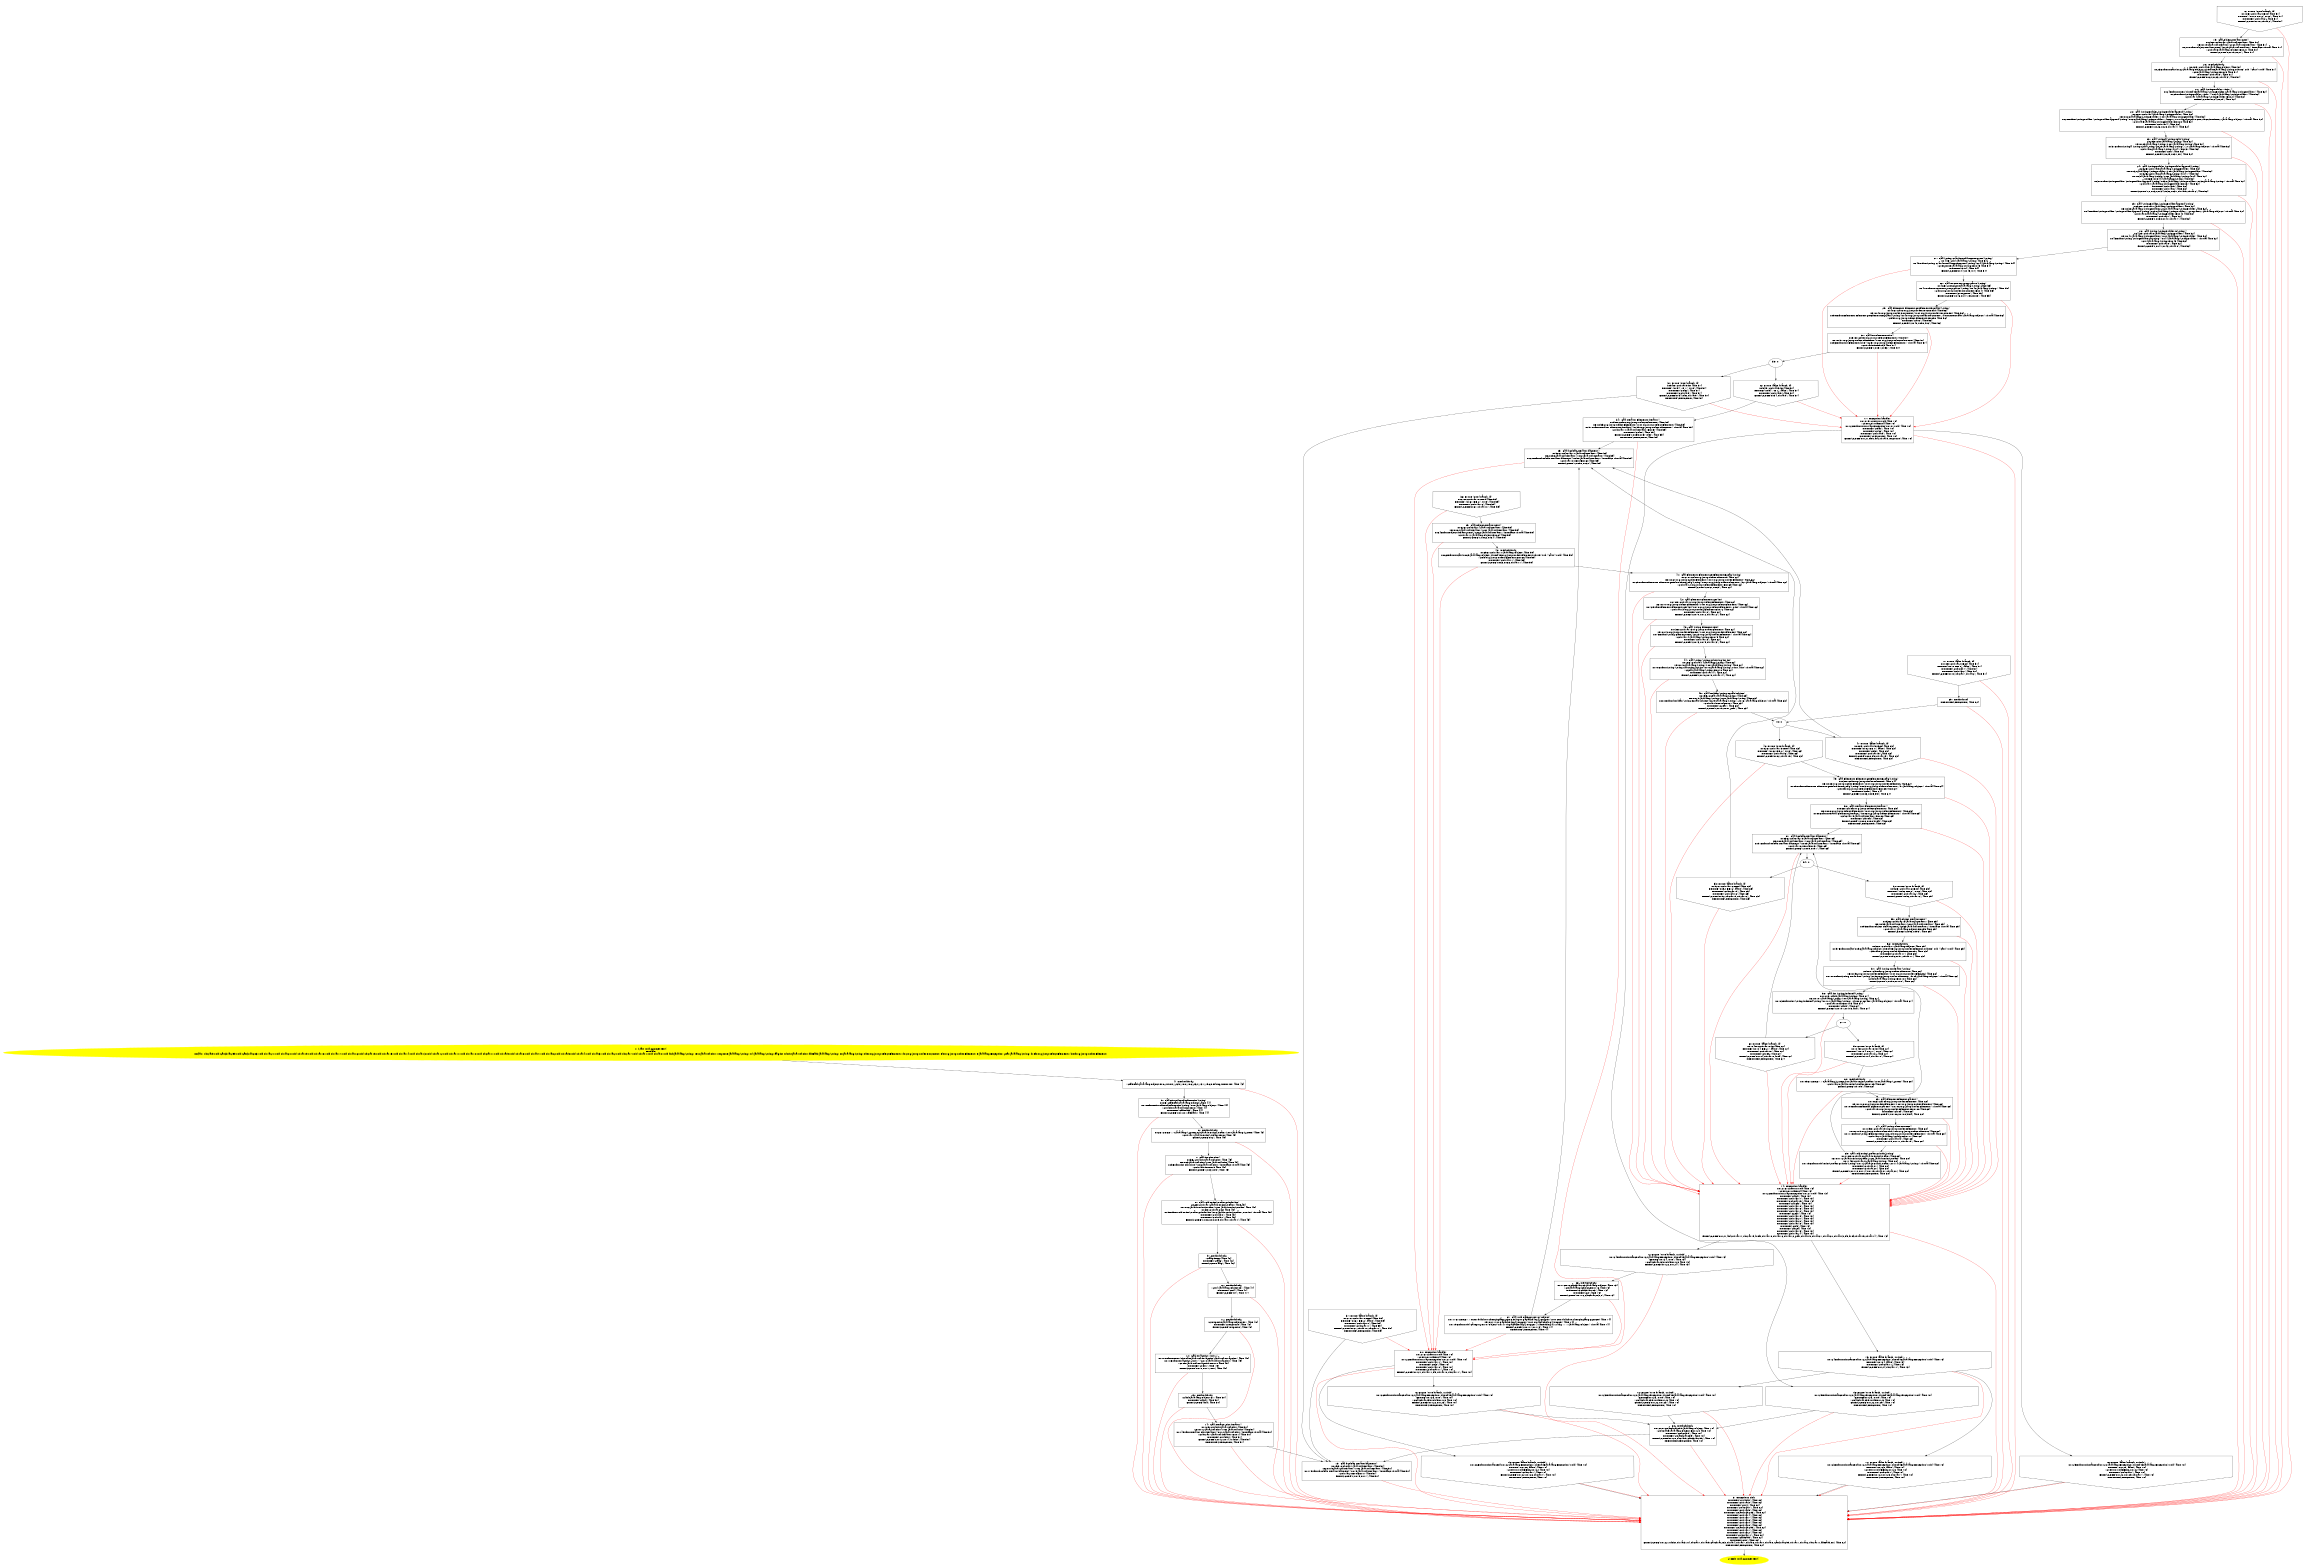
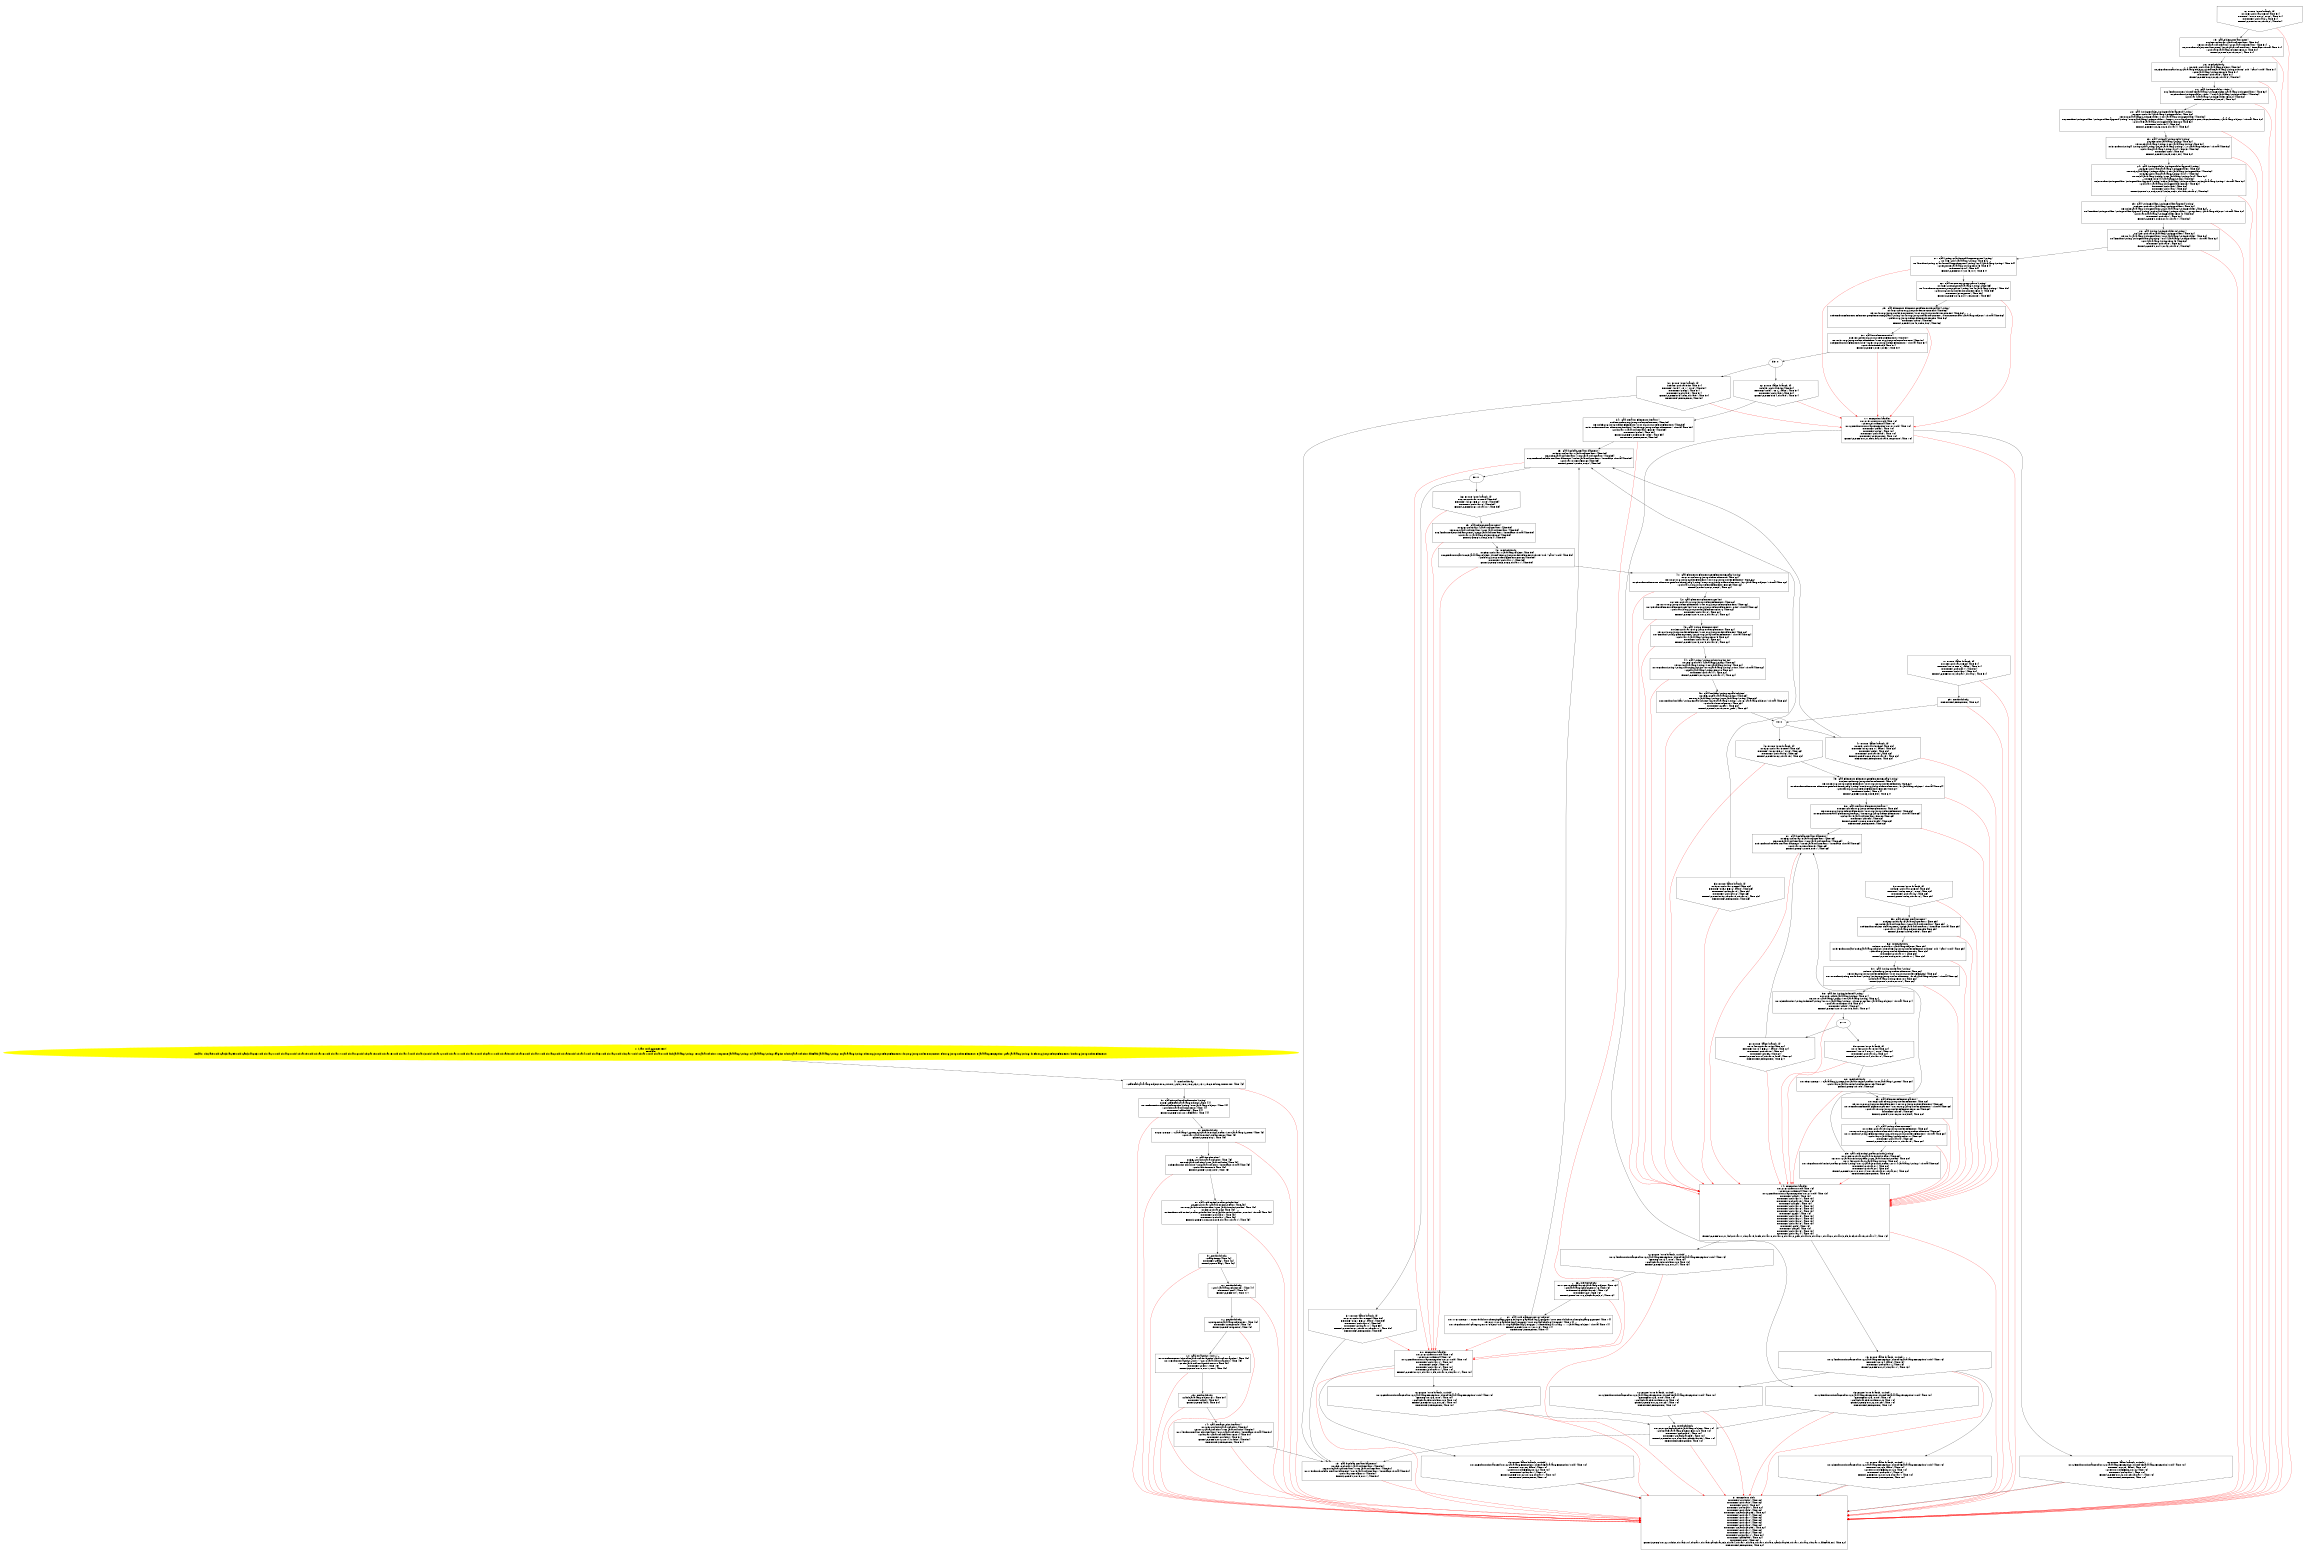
none -> (1476, 478)
(1959, 702) -> (1959, 702)
(1807, 863) -> none
(1744, 1560) -> none
